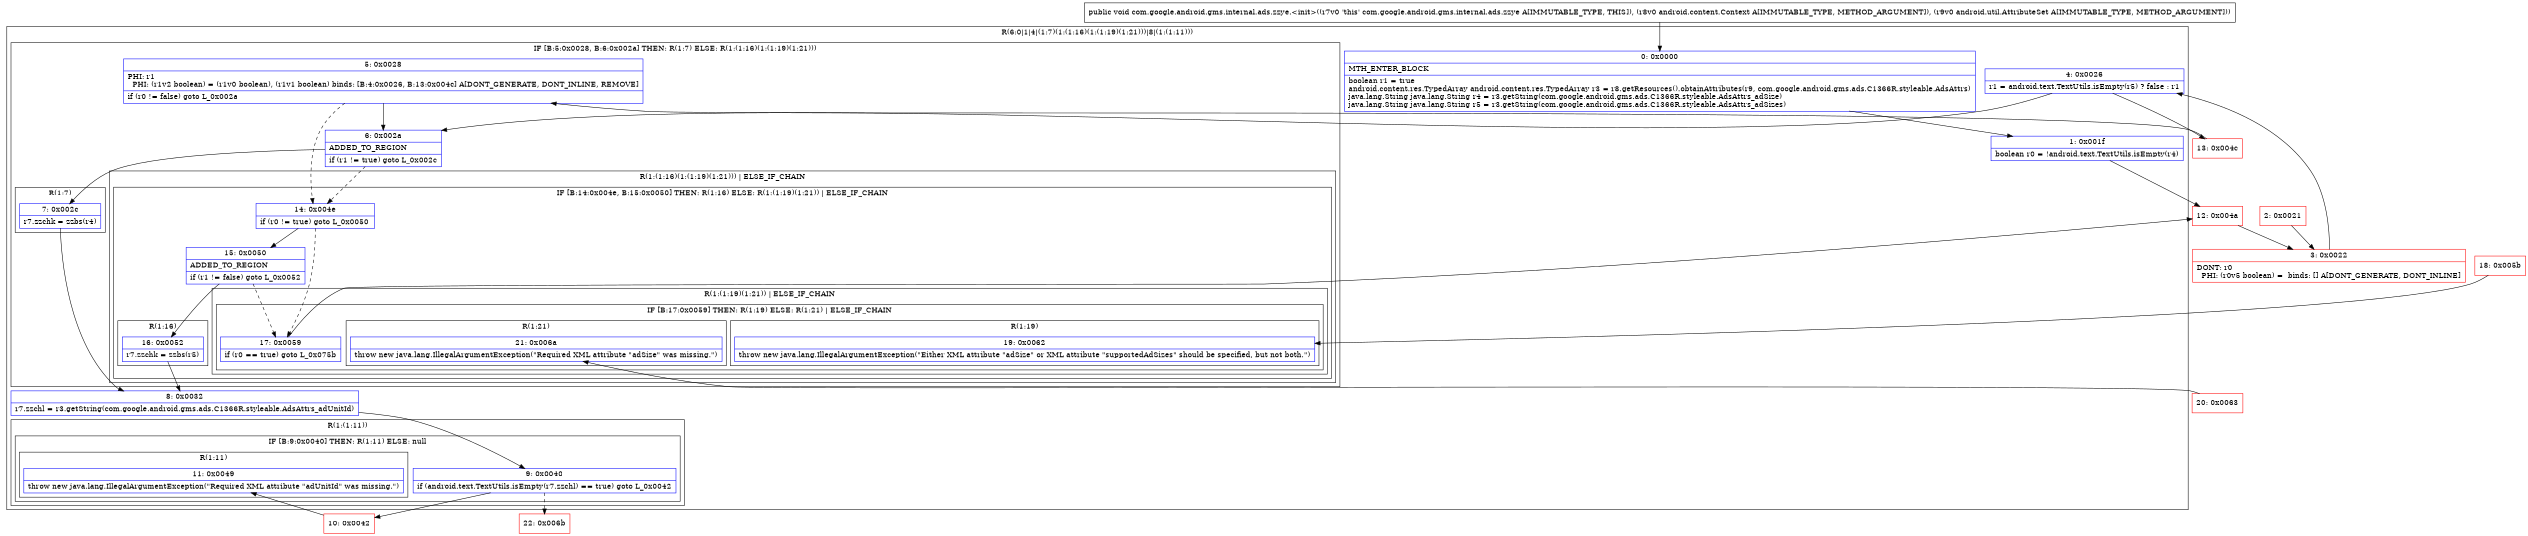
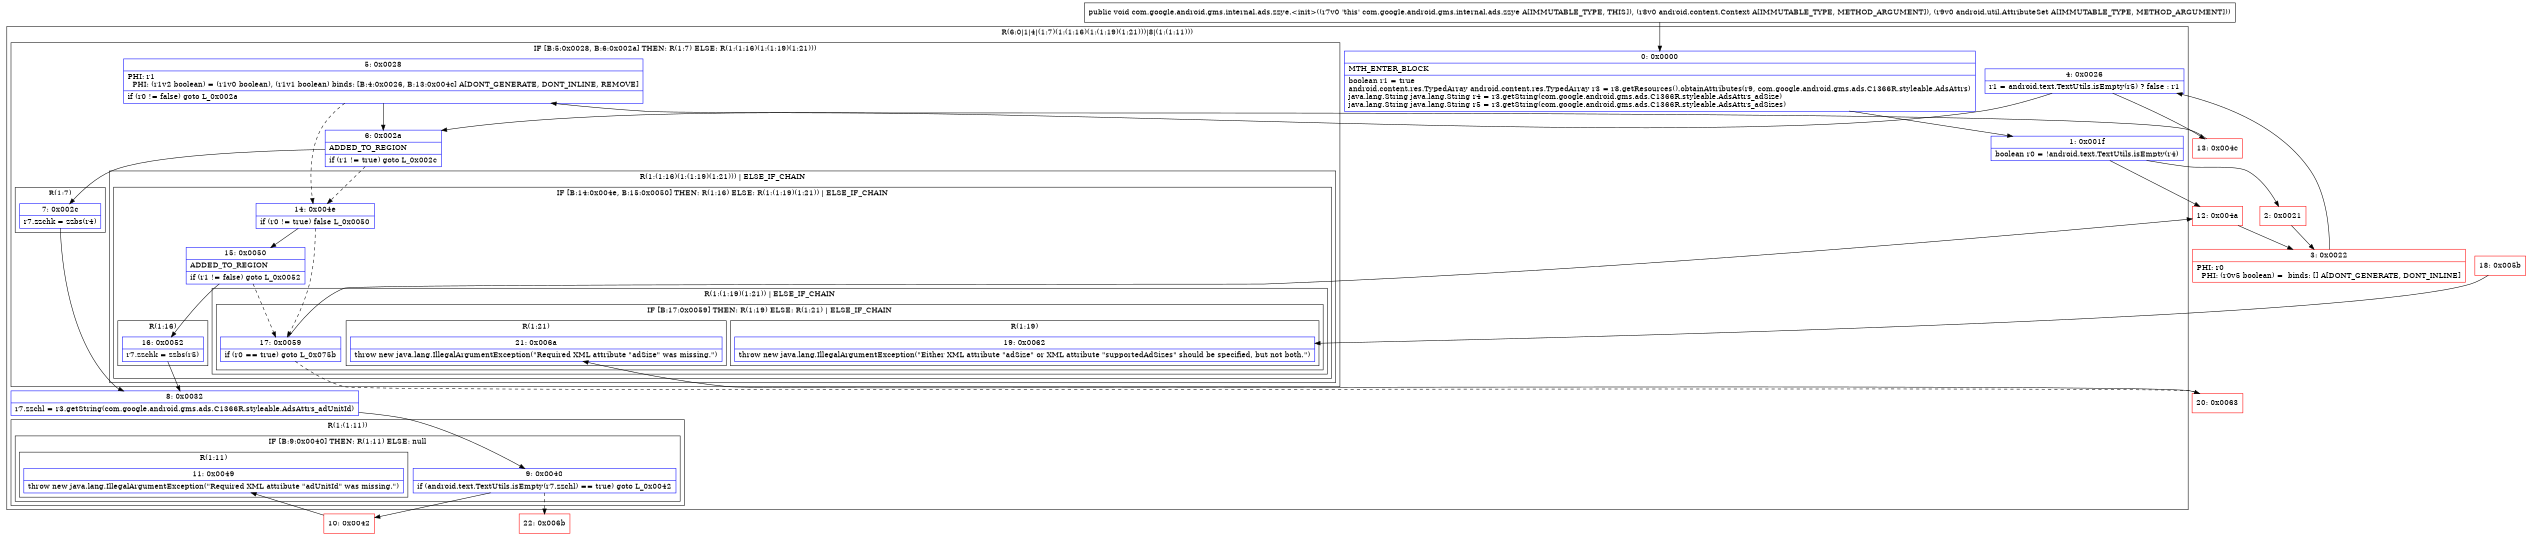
none -> (2218, 167)
(315, 222) -> (315, 222)
(2216, 268) -> (2212, 268)
none -> (1242, 389)
